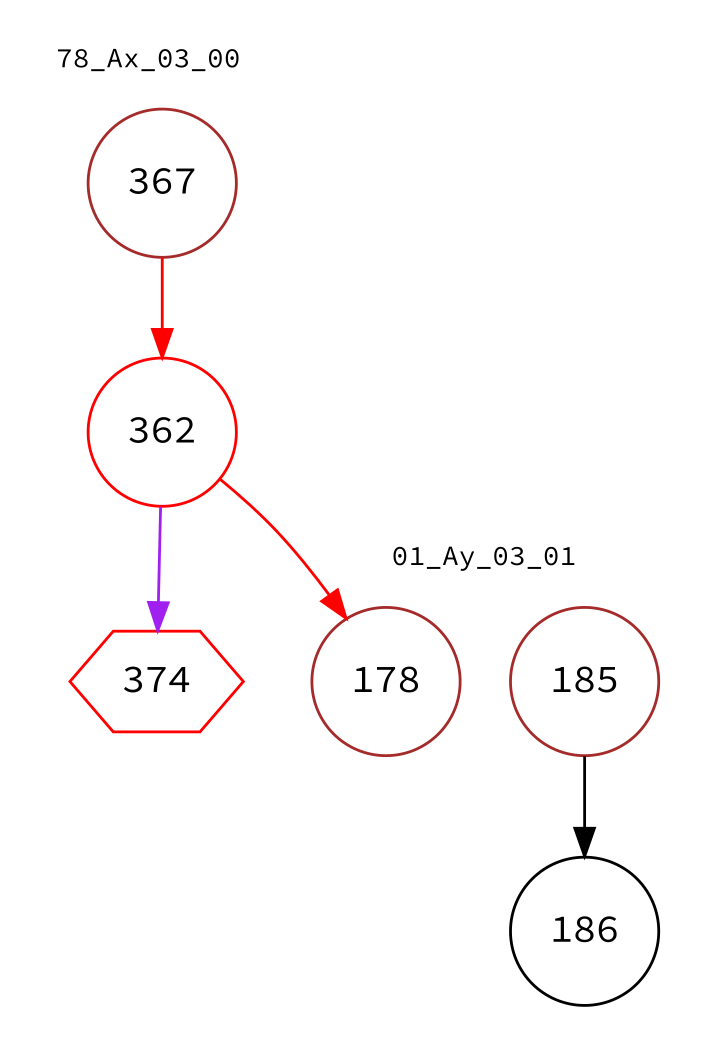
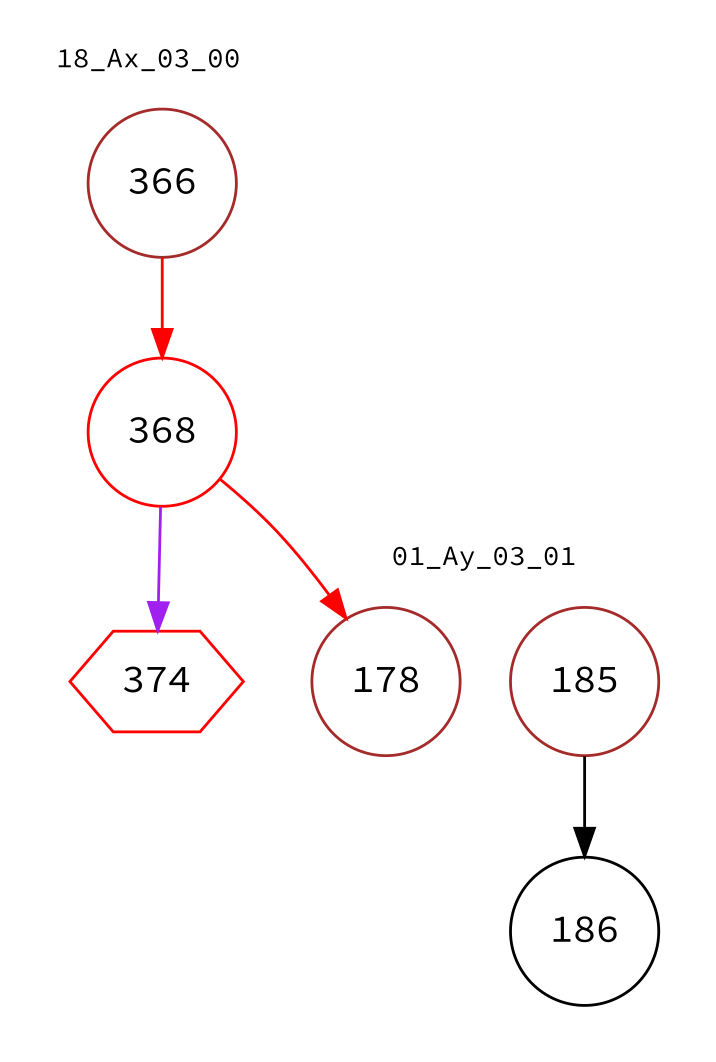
(150, 60) -> (150, 60)
(162, 183) -> (162, 183)
(162, 432) -> (162, 432)
